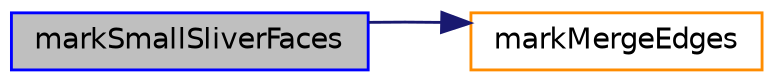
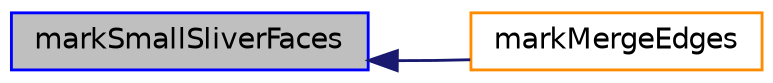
(405, 22) -> (434, 60)
